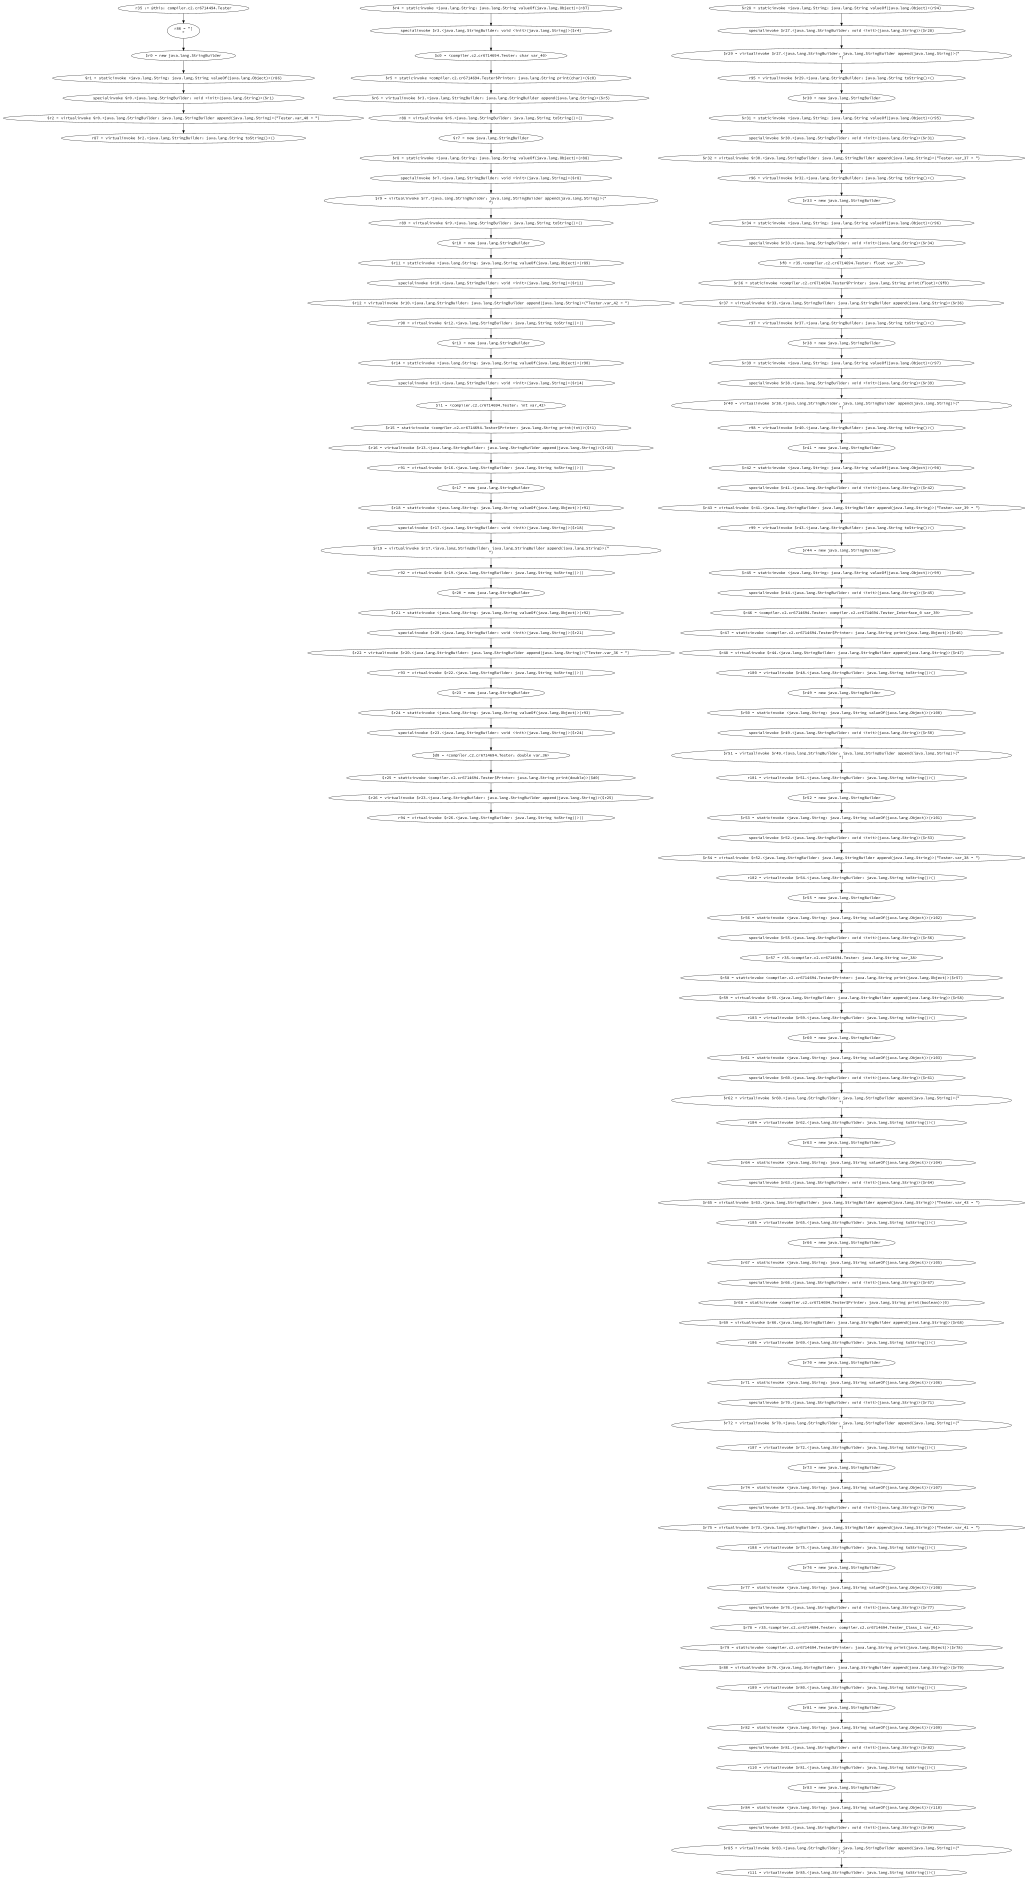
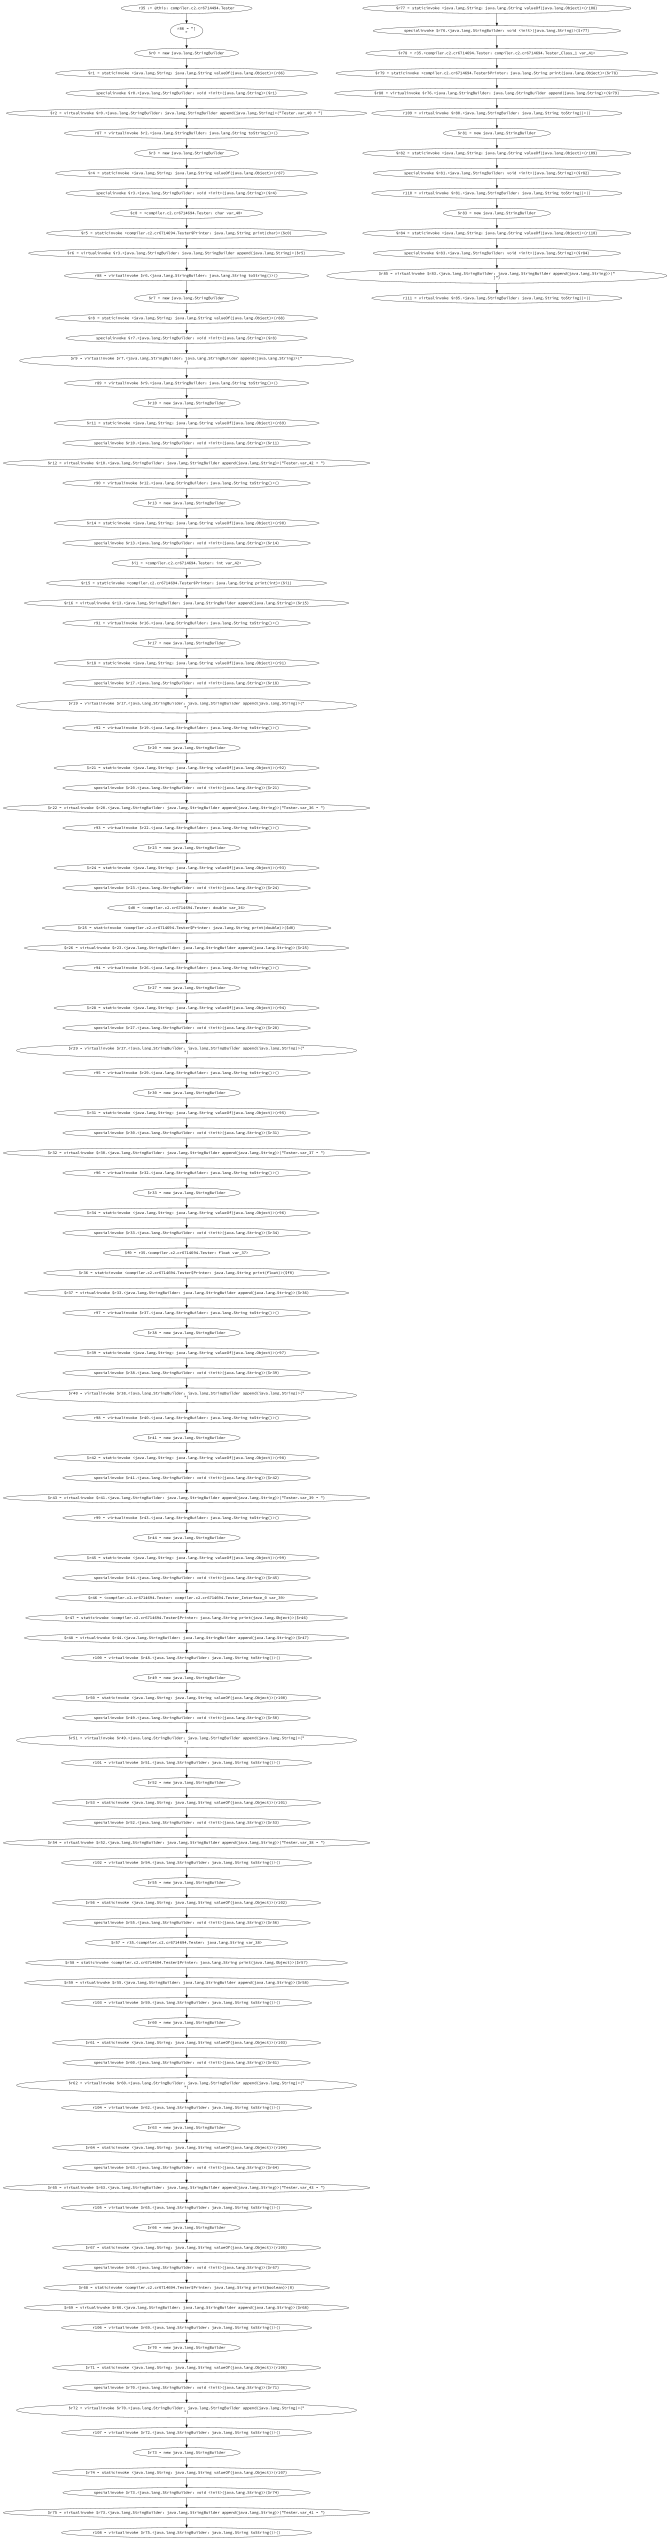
none -> (187, 153)
none -> (187, 988)
(842, 1568) -> none
